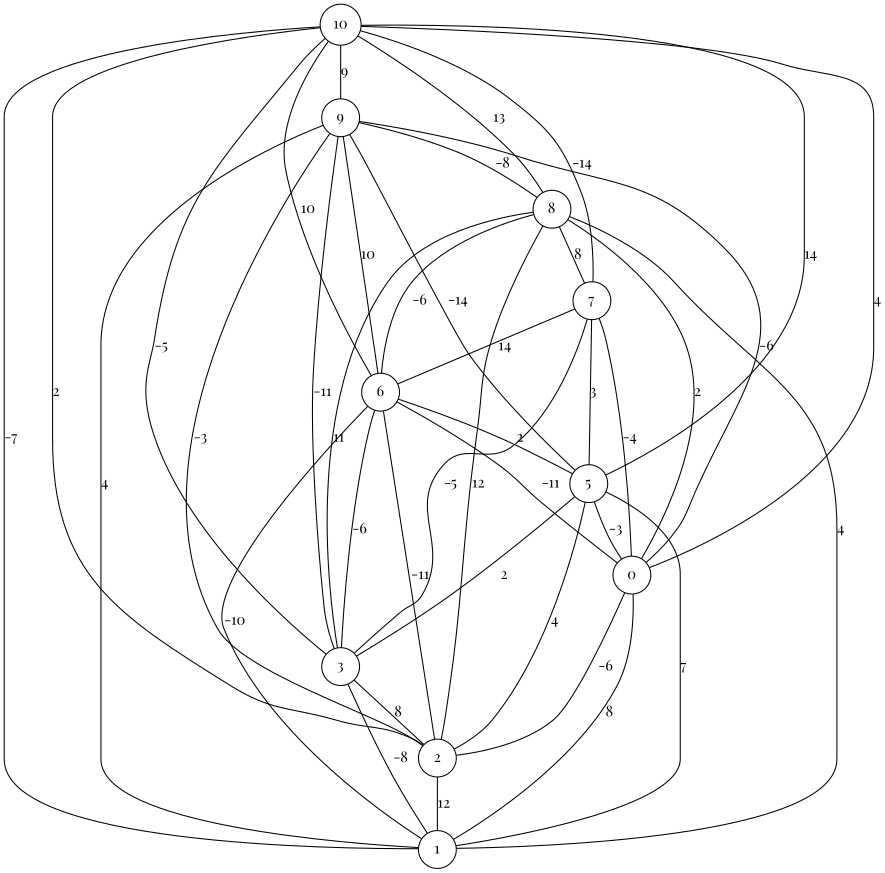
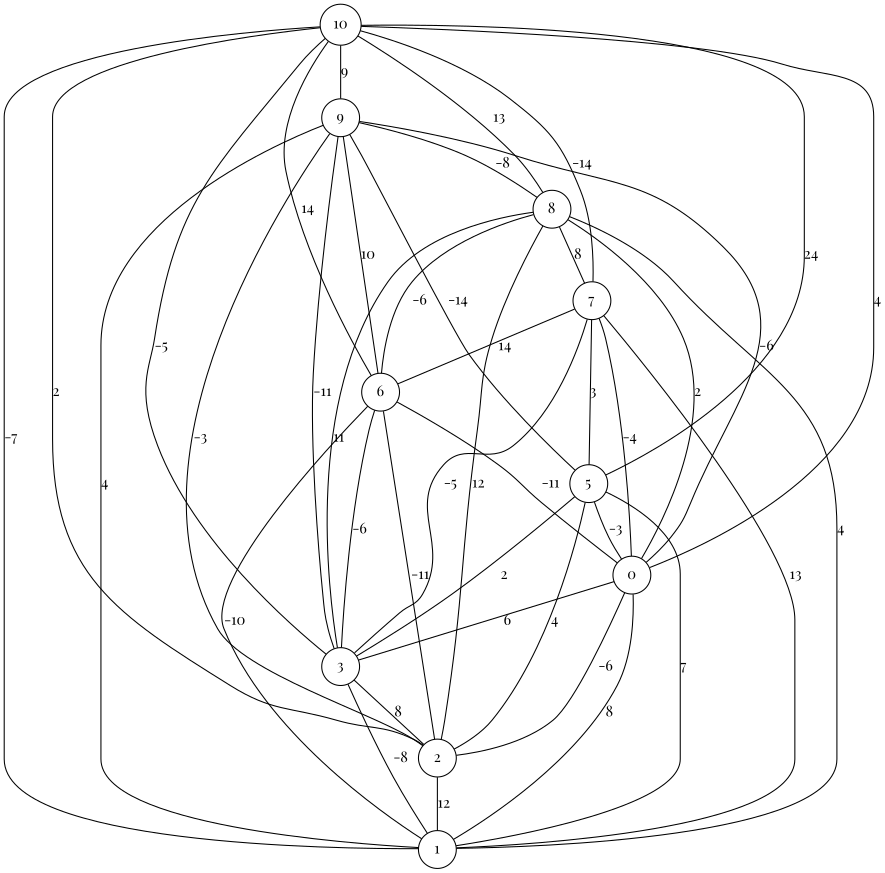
(308, 209) -> (308, 209)
(811, 255) -> (811, 255)
(487, 432) -> none
none -> (486, 621)
none -> (795, 690)
